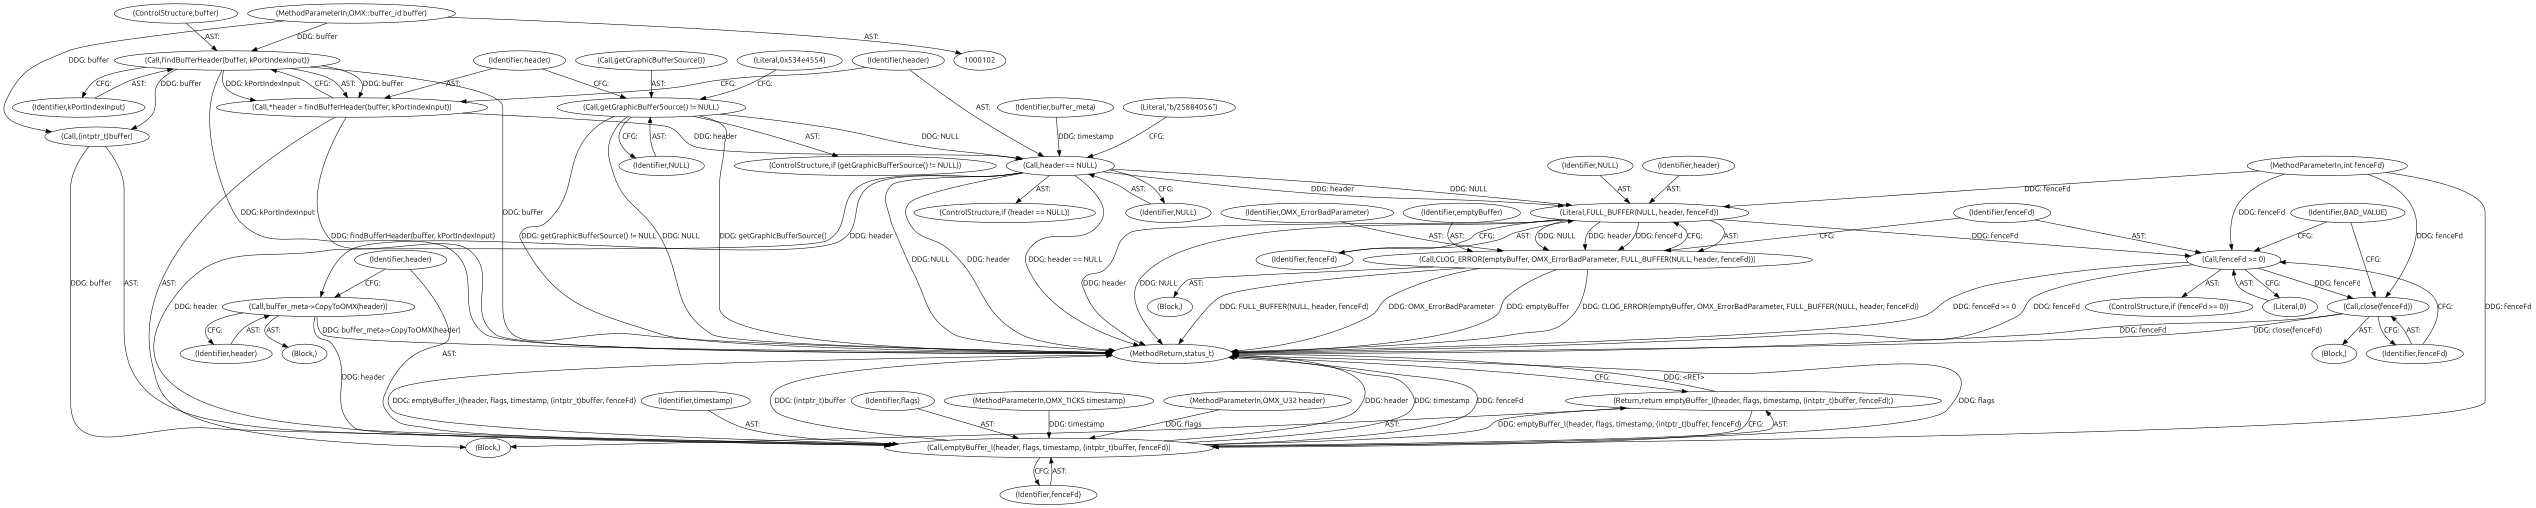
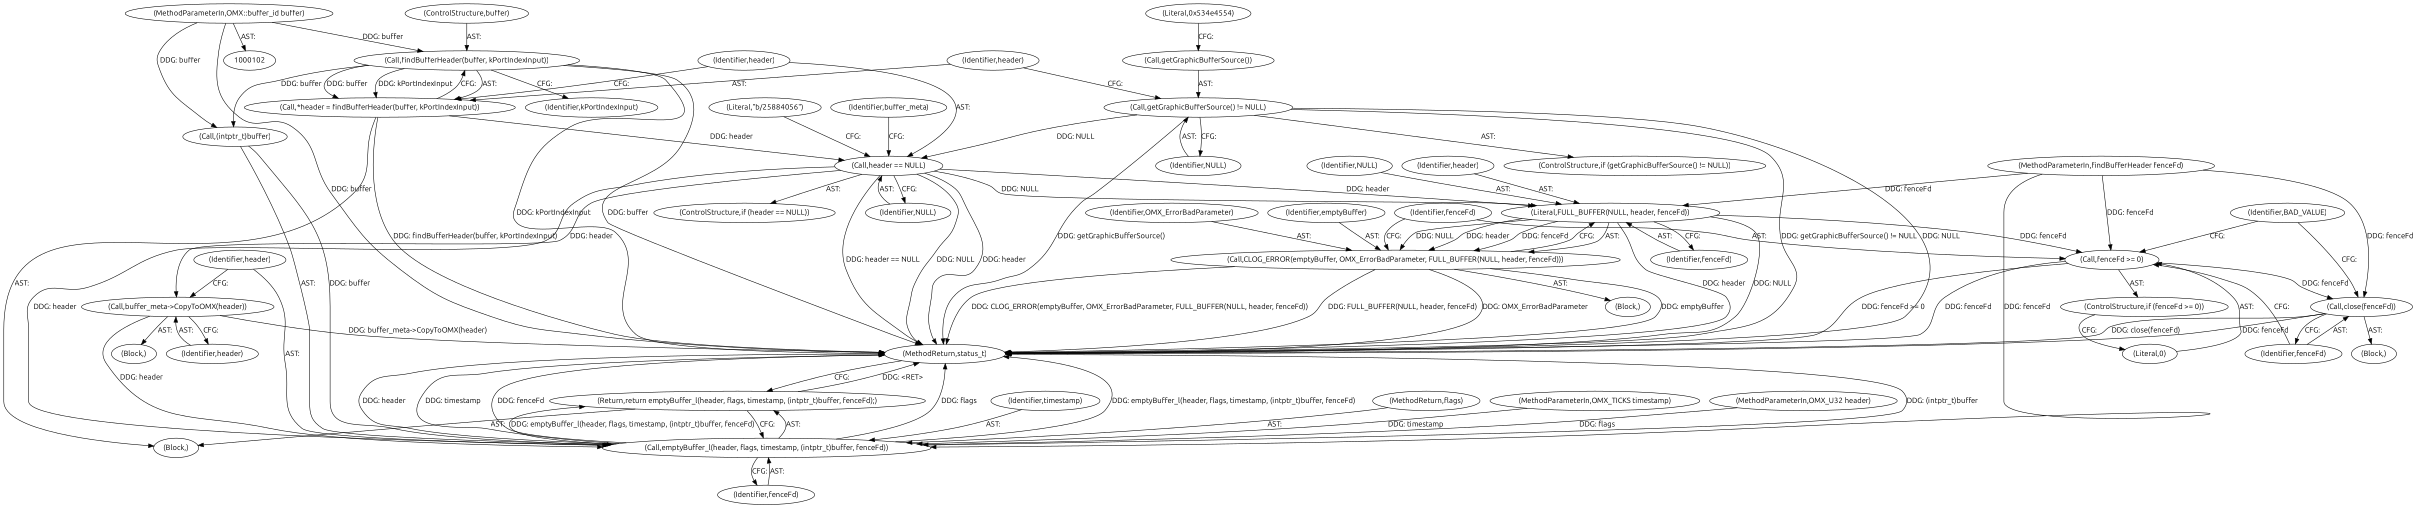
(130, 81) -> none
(742, 87) -> (1198, 34)
(1086, 137) -> (897, 137)
(2327, 166) -> (2101, 166)
(2260, 282) -> (2080, 332)
none -> (467, 308)
(893, 401) -> (1426, 401)
